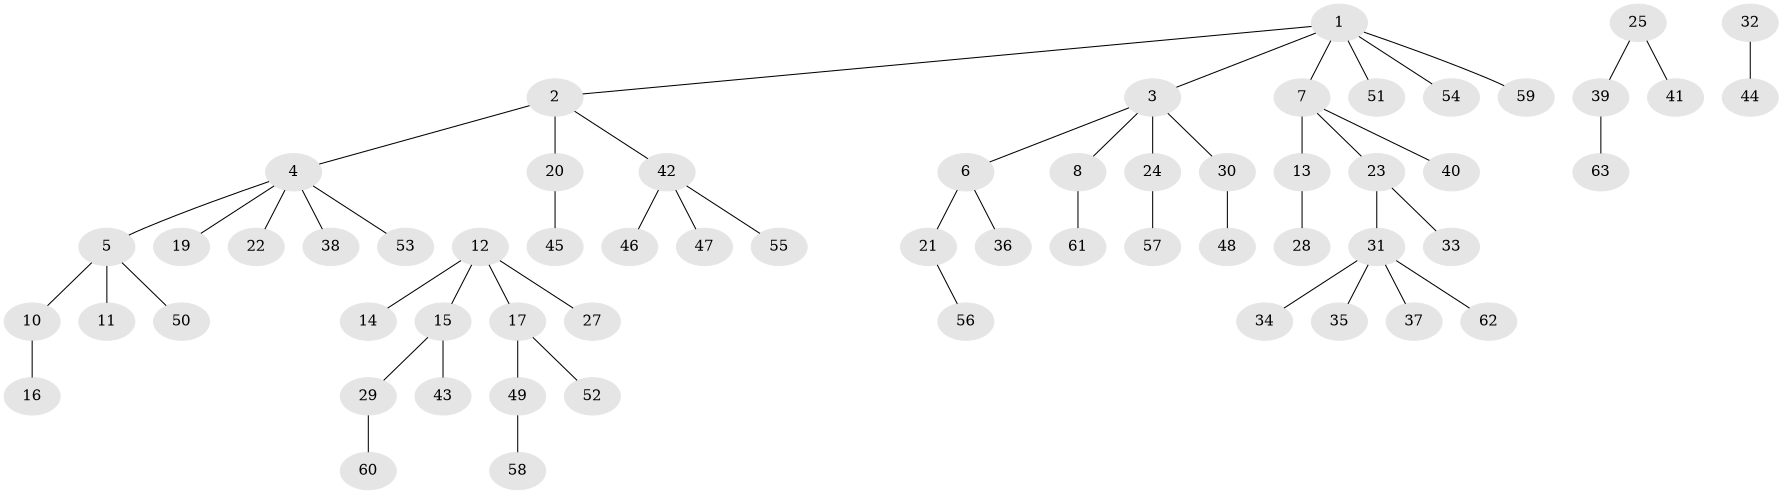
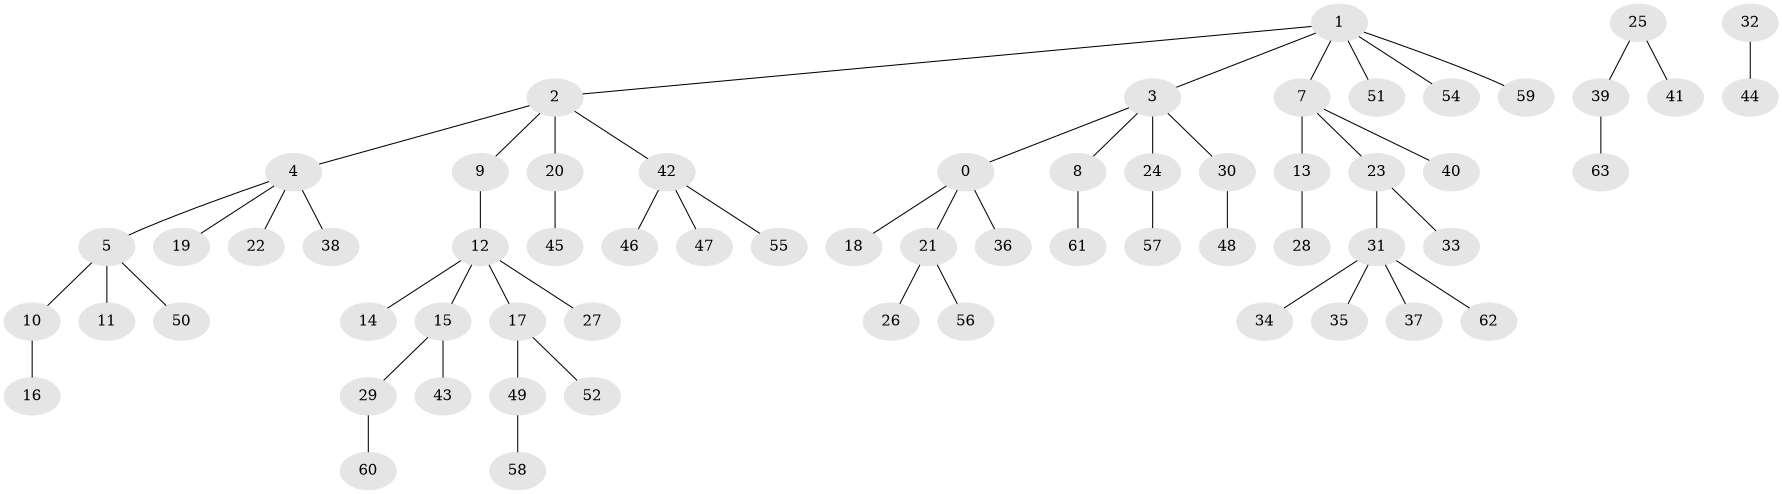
none -> (480, 172)
(966, 172) -> (966, 172)
(406, 247) -> none
none -> (854, 247)
none -> (891, 322)
